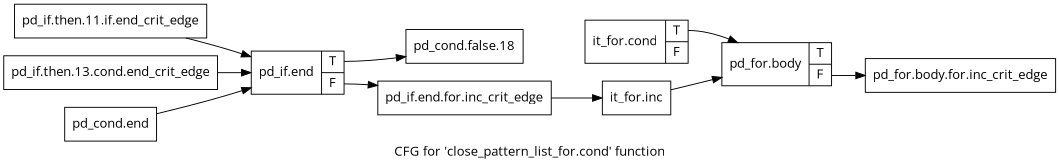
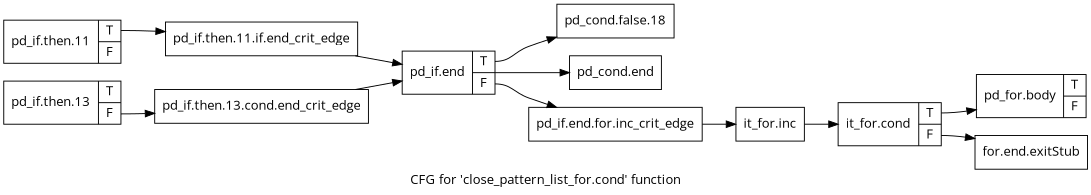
none -> (62, 42)
(960, 75) -> none
(692, 85) -> (817, 124)
none -> (62, 103)
(200, 103) -> (528, 73)
none -> (1031, 152)
